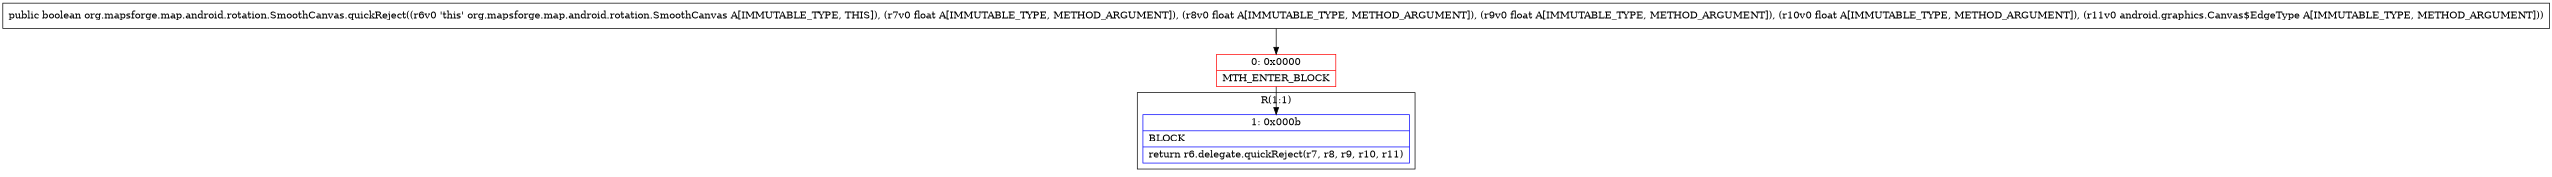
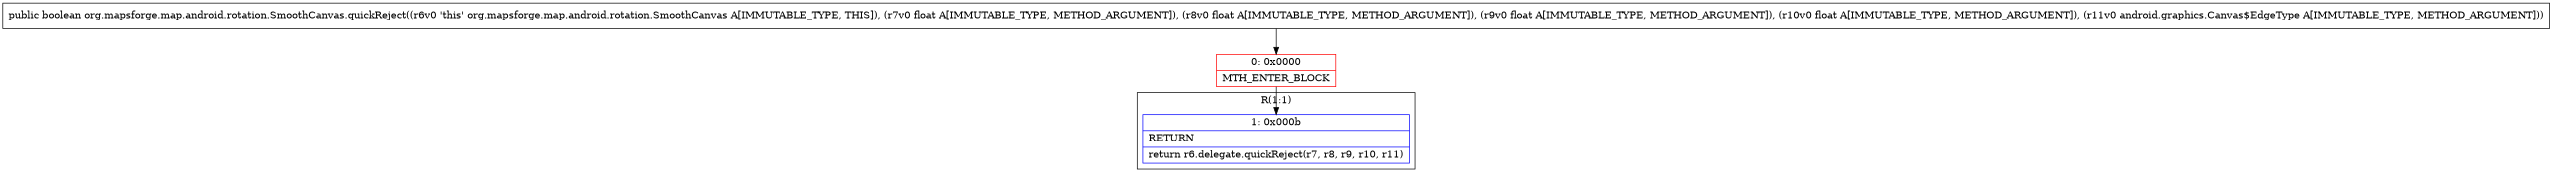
(1167, 139) -> (1171, 139)
